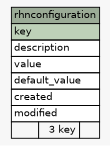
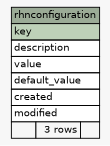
(63, 130) -> (61, 130)
